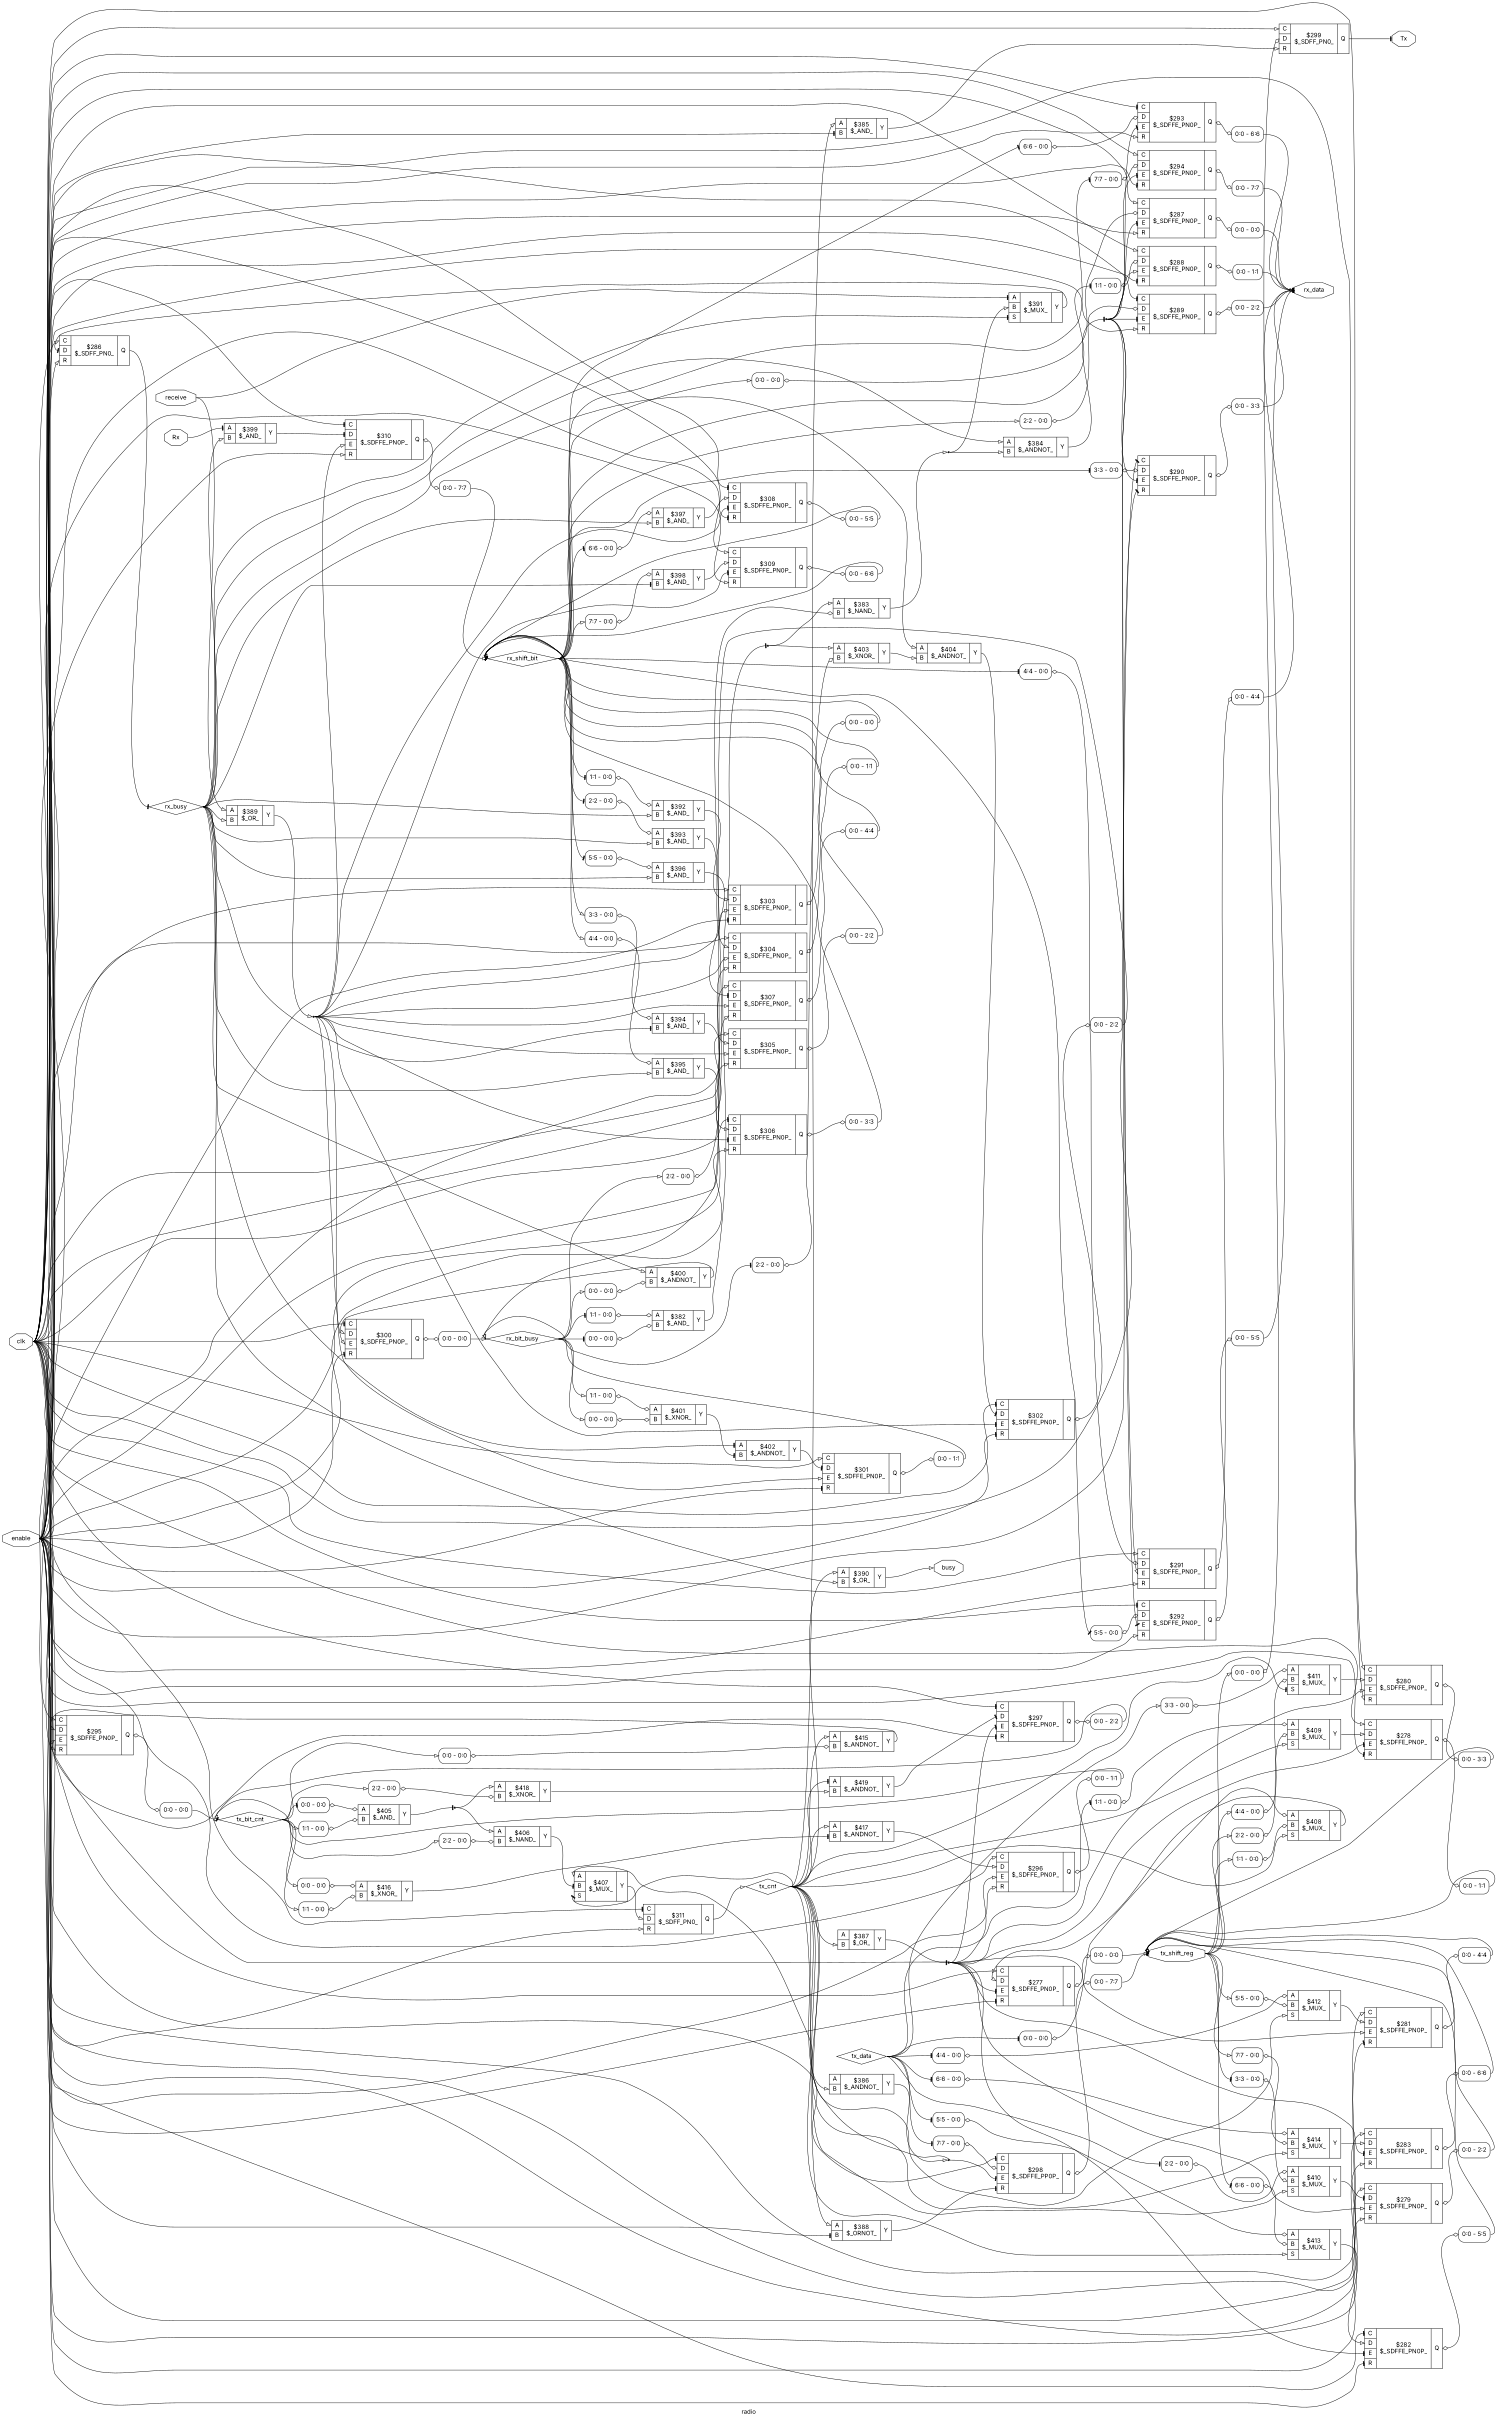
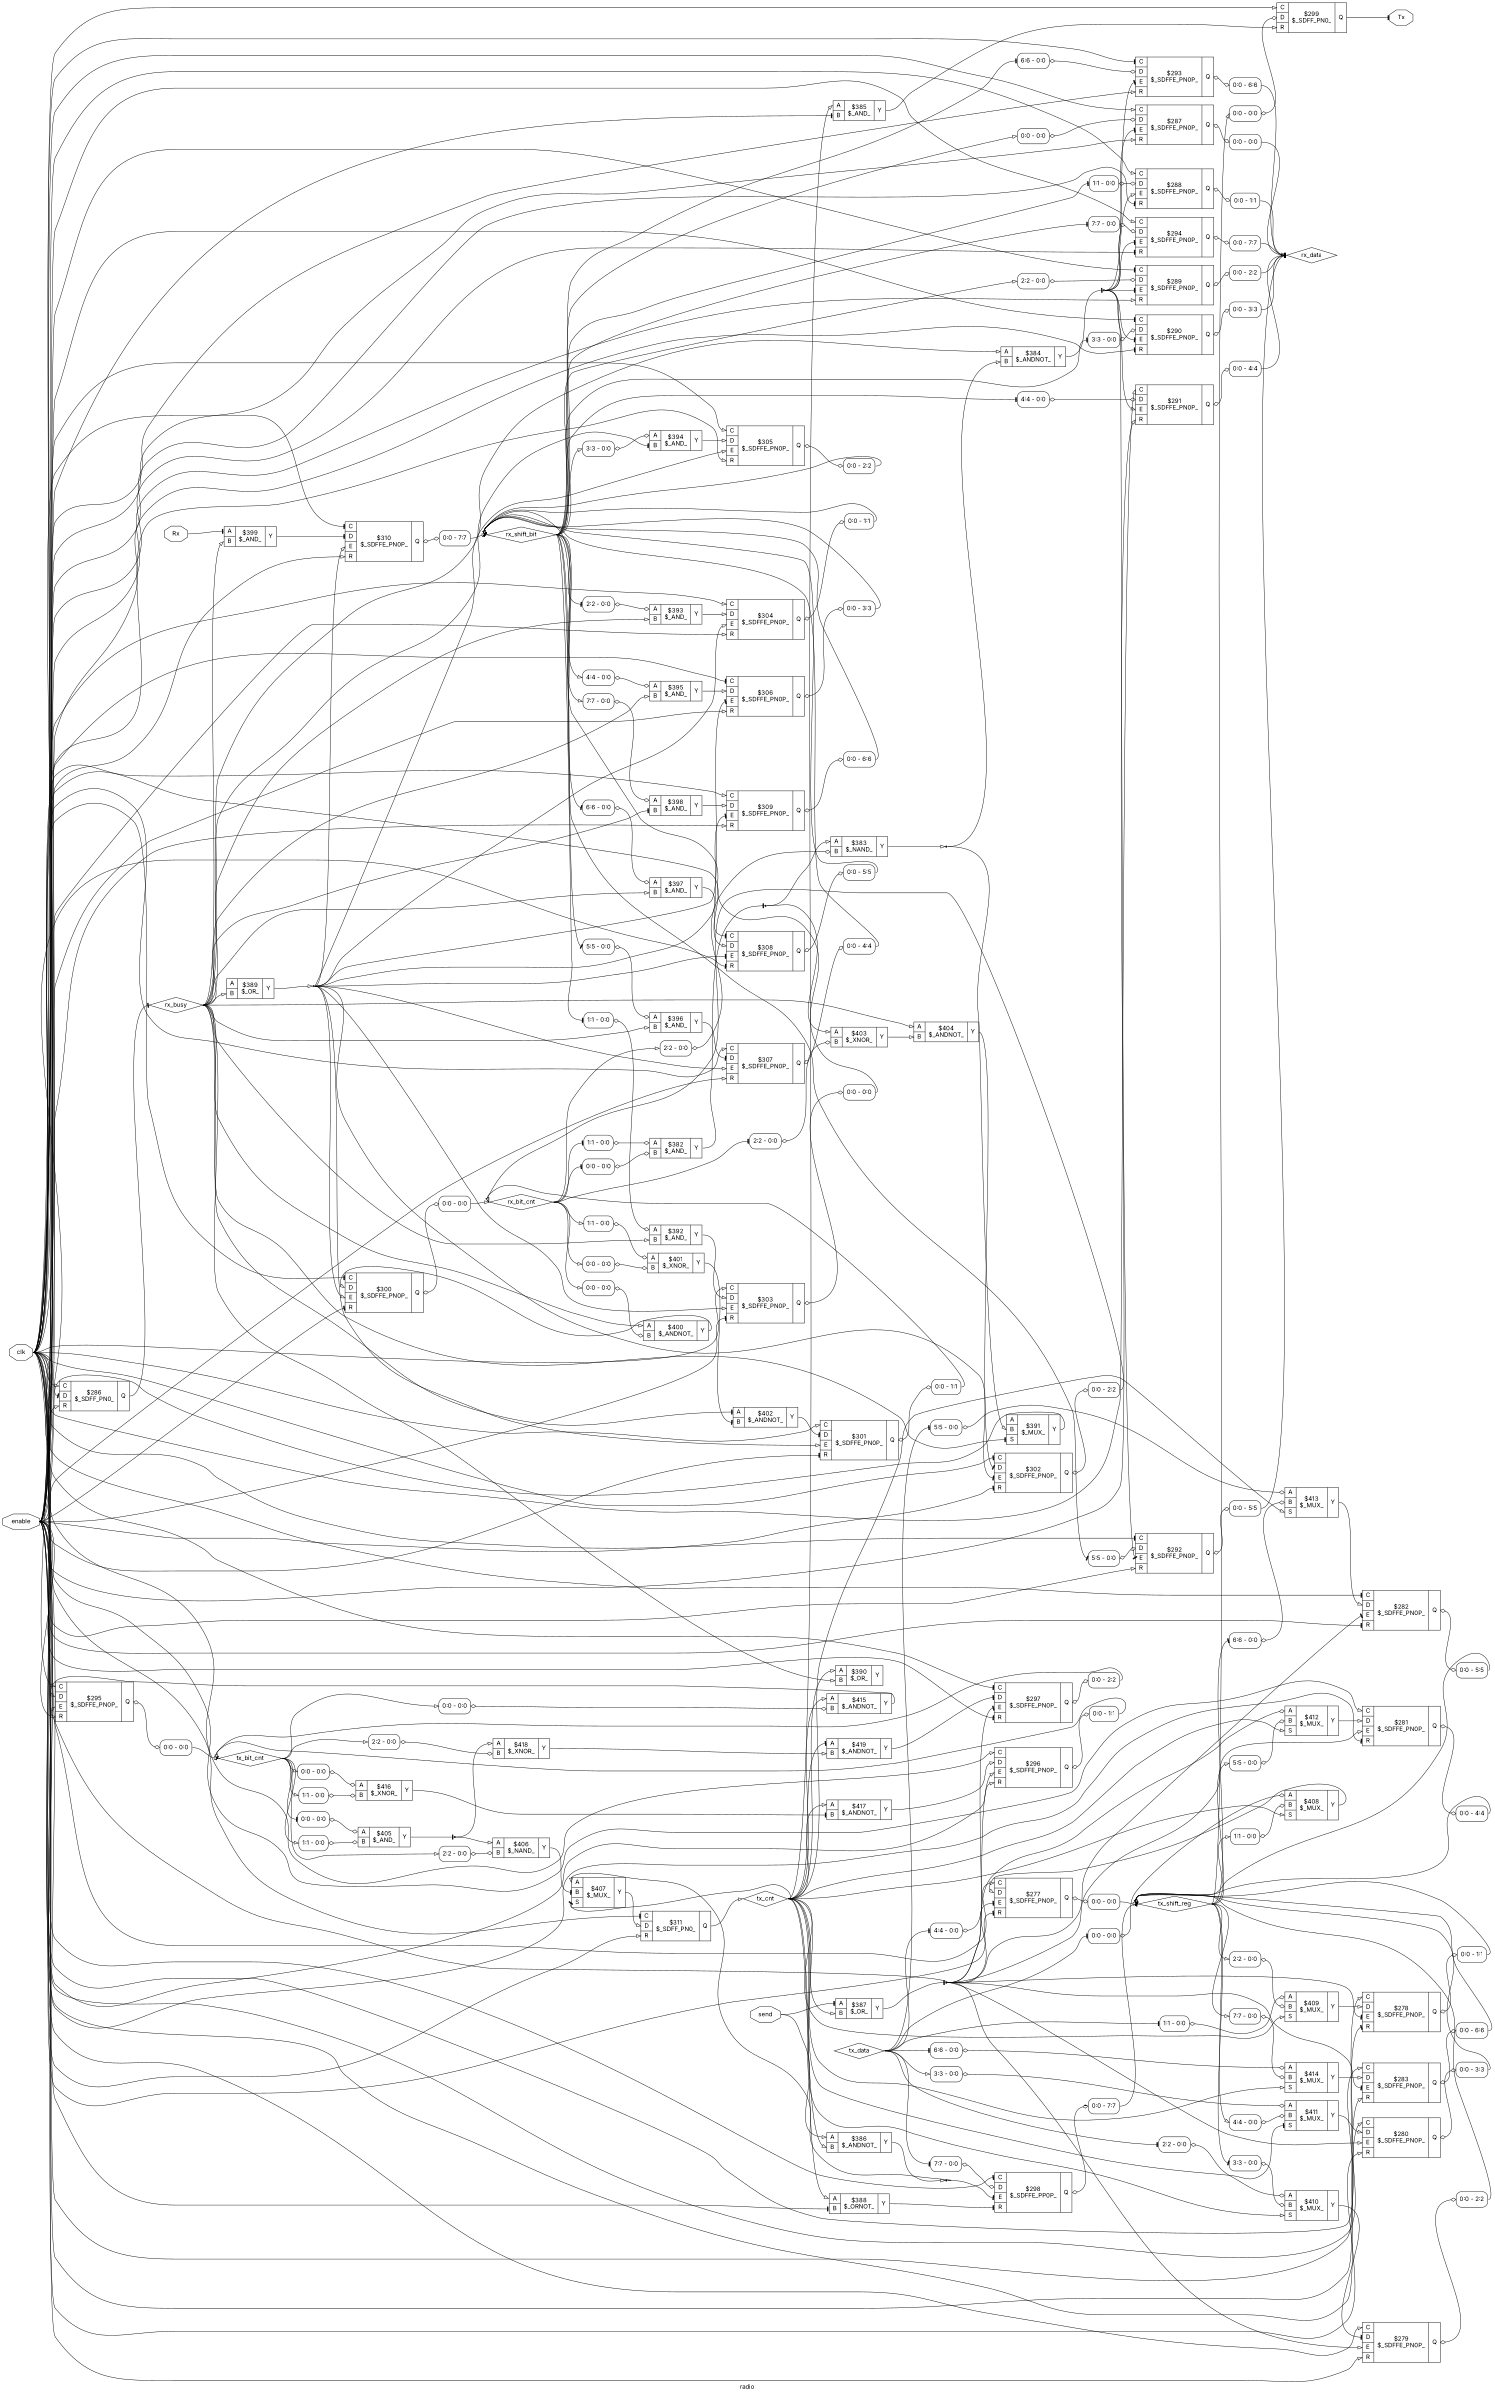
(1314, 290) -> (1312, 255)
(176, 398) -> none
(522, 1339) -> (521, 1202)
(949, 1568) -> none
(1177, 1954) -> (1175, 1904)
none -> (765, 2015)
